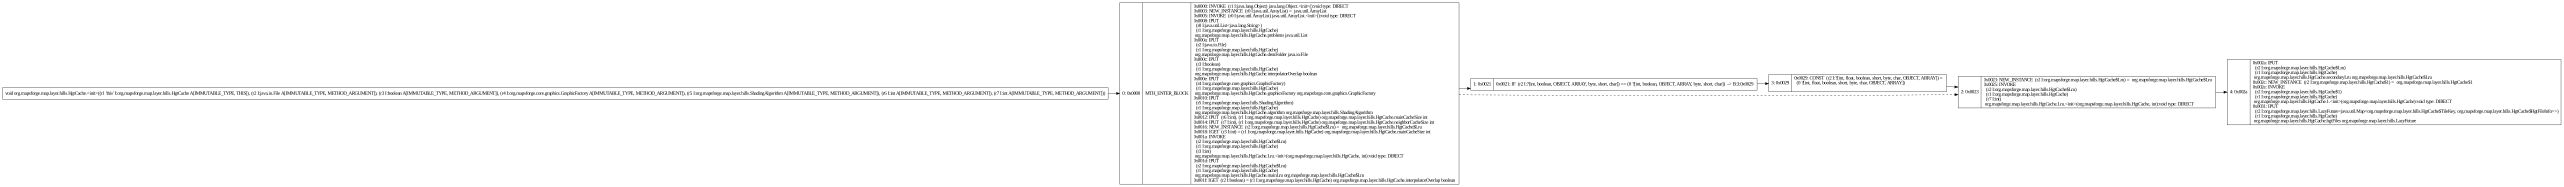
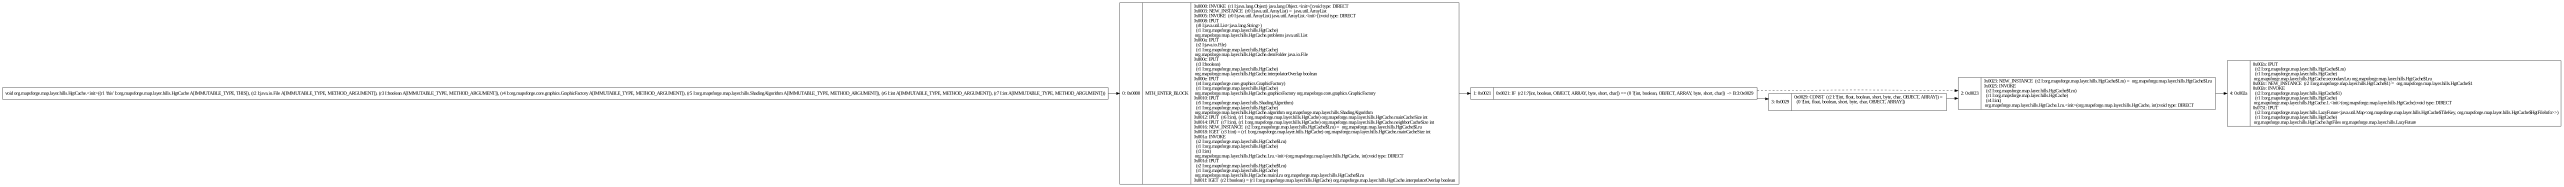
(1707, 96) -> (1856, 90)
(1992, 99) -> (1992, 101)
(2267, 106) -> (2267, 108)
